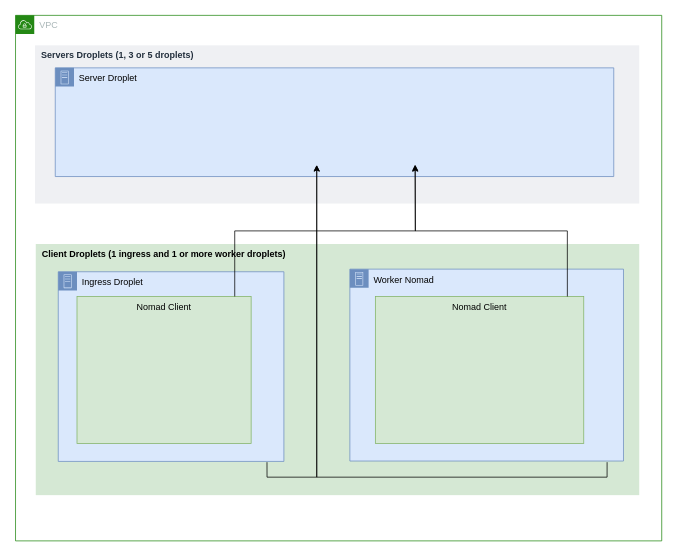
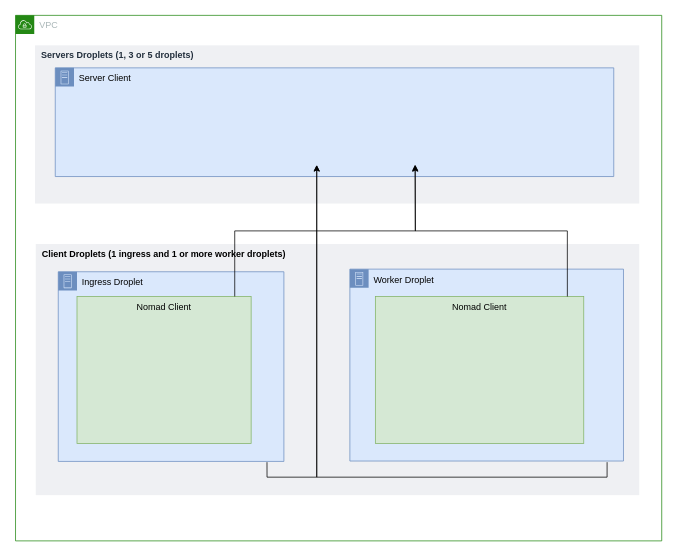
(112, 79) -> (108, 79)
(403, 280) -> (407, 280)
(338, 370) -> (338, 370)
